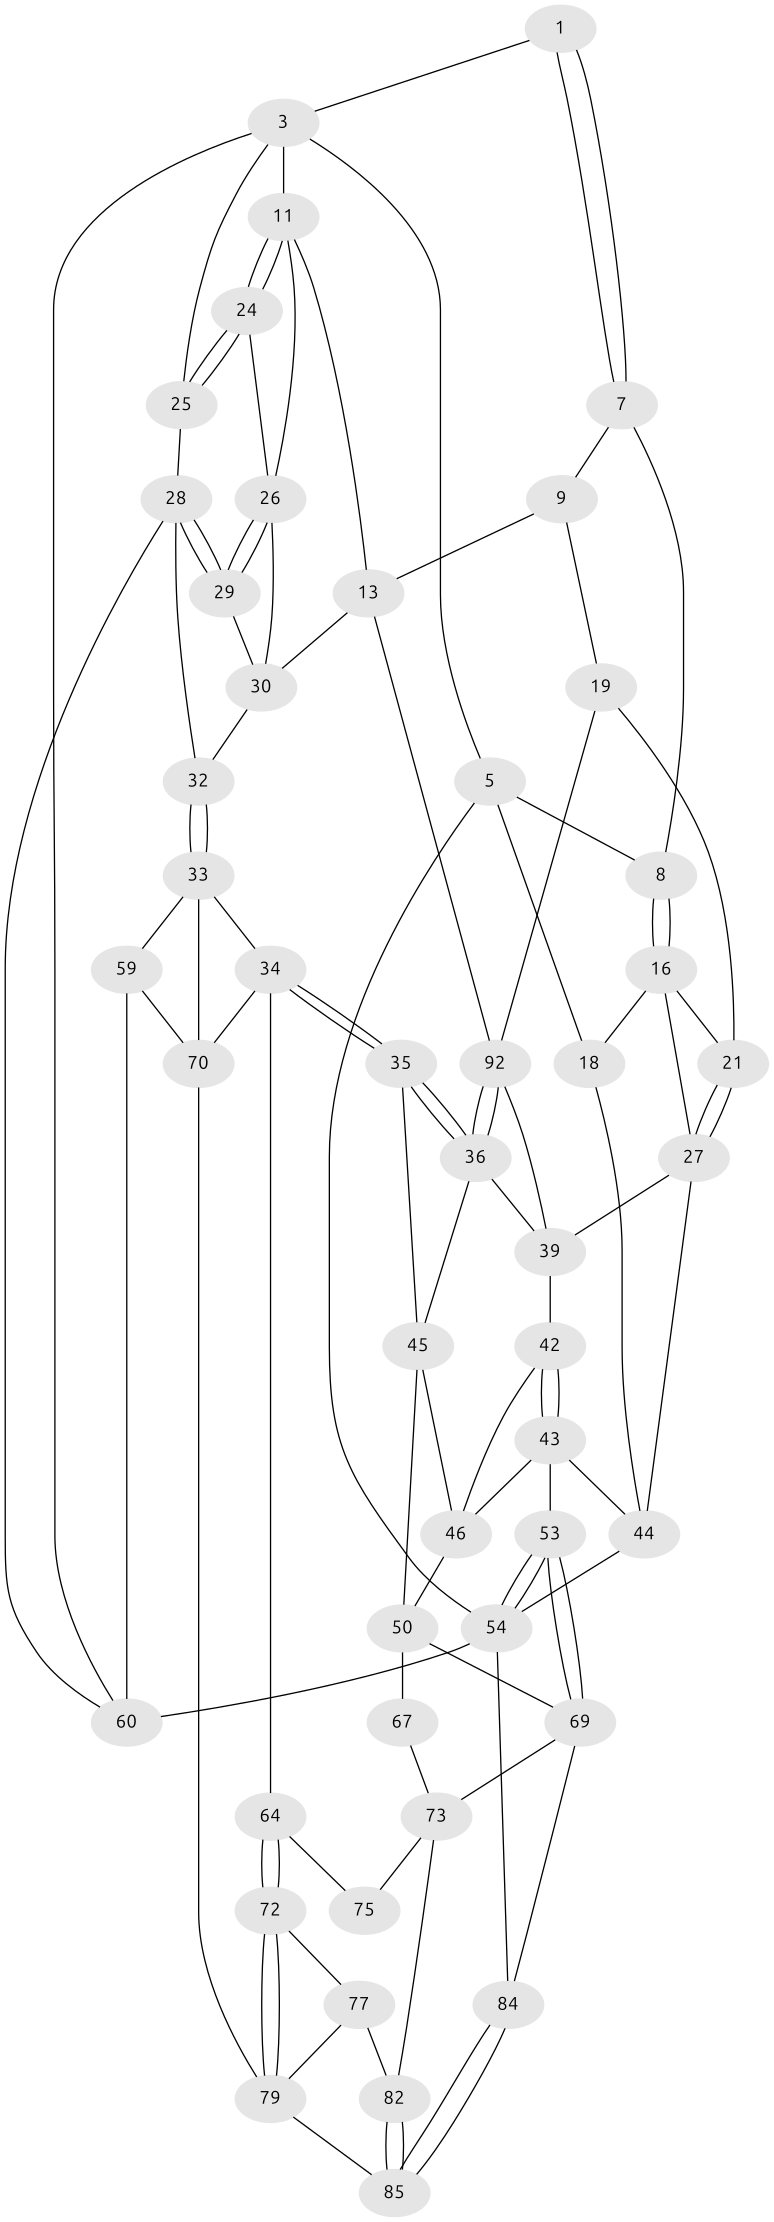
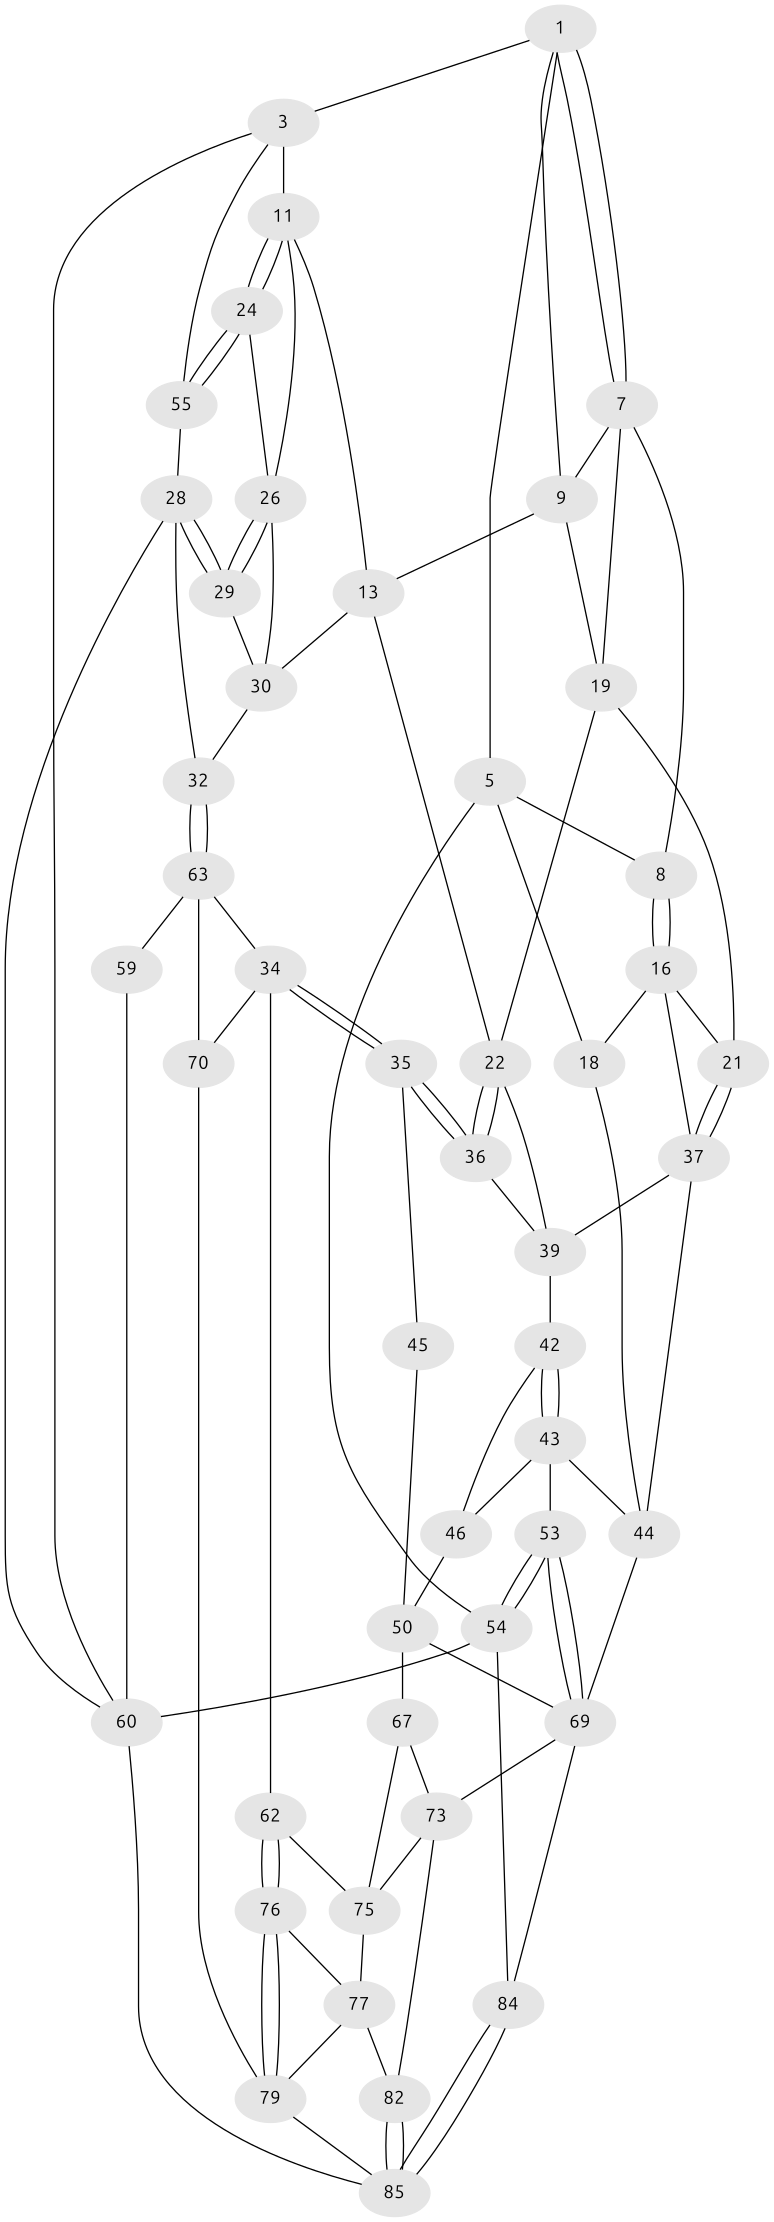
none -> (547, 263)
(182, 405) -> (182, 405)
(440, 425) -> (503, 404)
none -> (612, 546)
(199, 876) -> (199, 876)
(163, 1017) -> none
(495, 1064) -> (495, 1064)
(694, 1158) -> (694, 1158)
(447, 1252) -> none
(437, 1440) -> none
(575, 1578) -> (612, 1628)
(271, 1817) -> (271, 1817)
none -> (384, 1817)
(271, 1911) -> (271, 1911)
none -> (362, 1958)
none -> (142, 2028)
